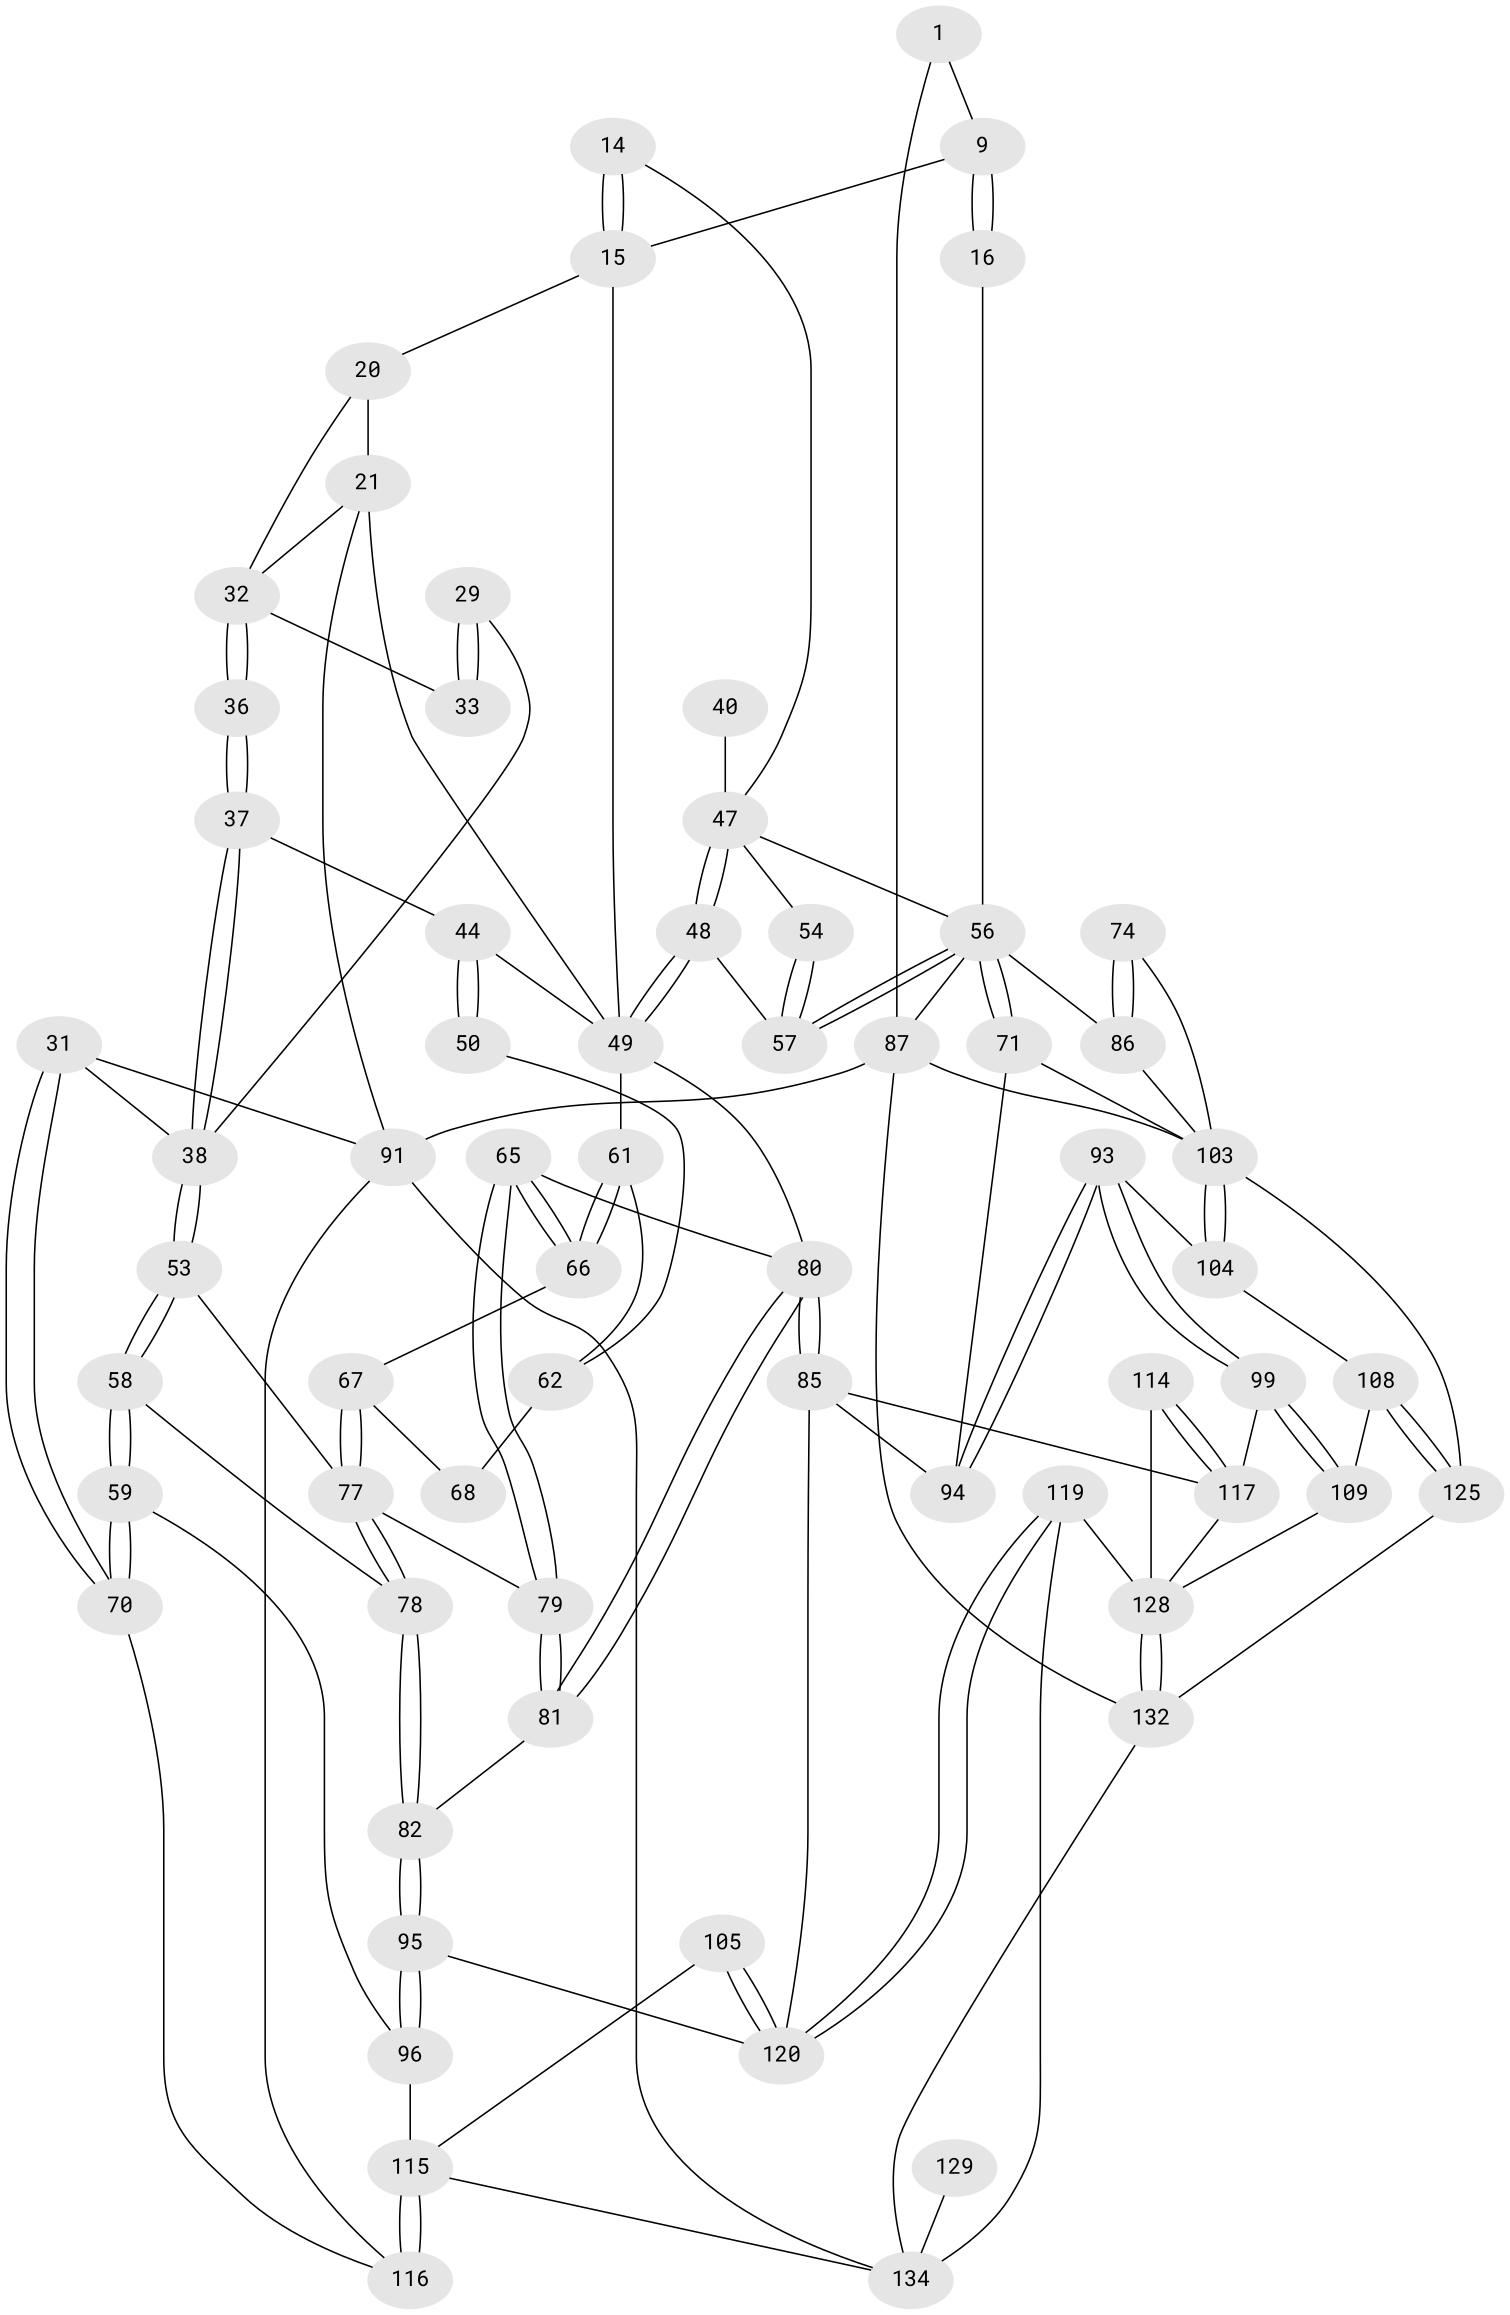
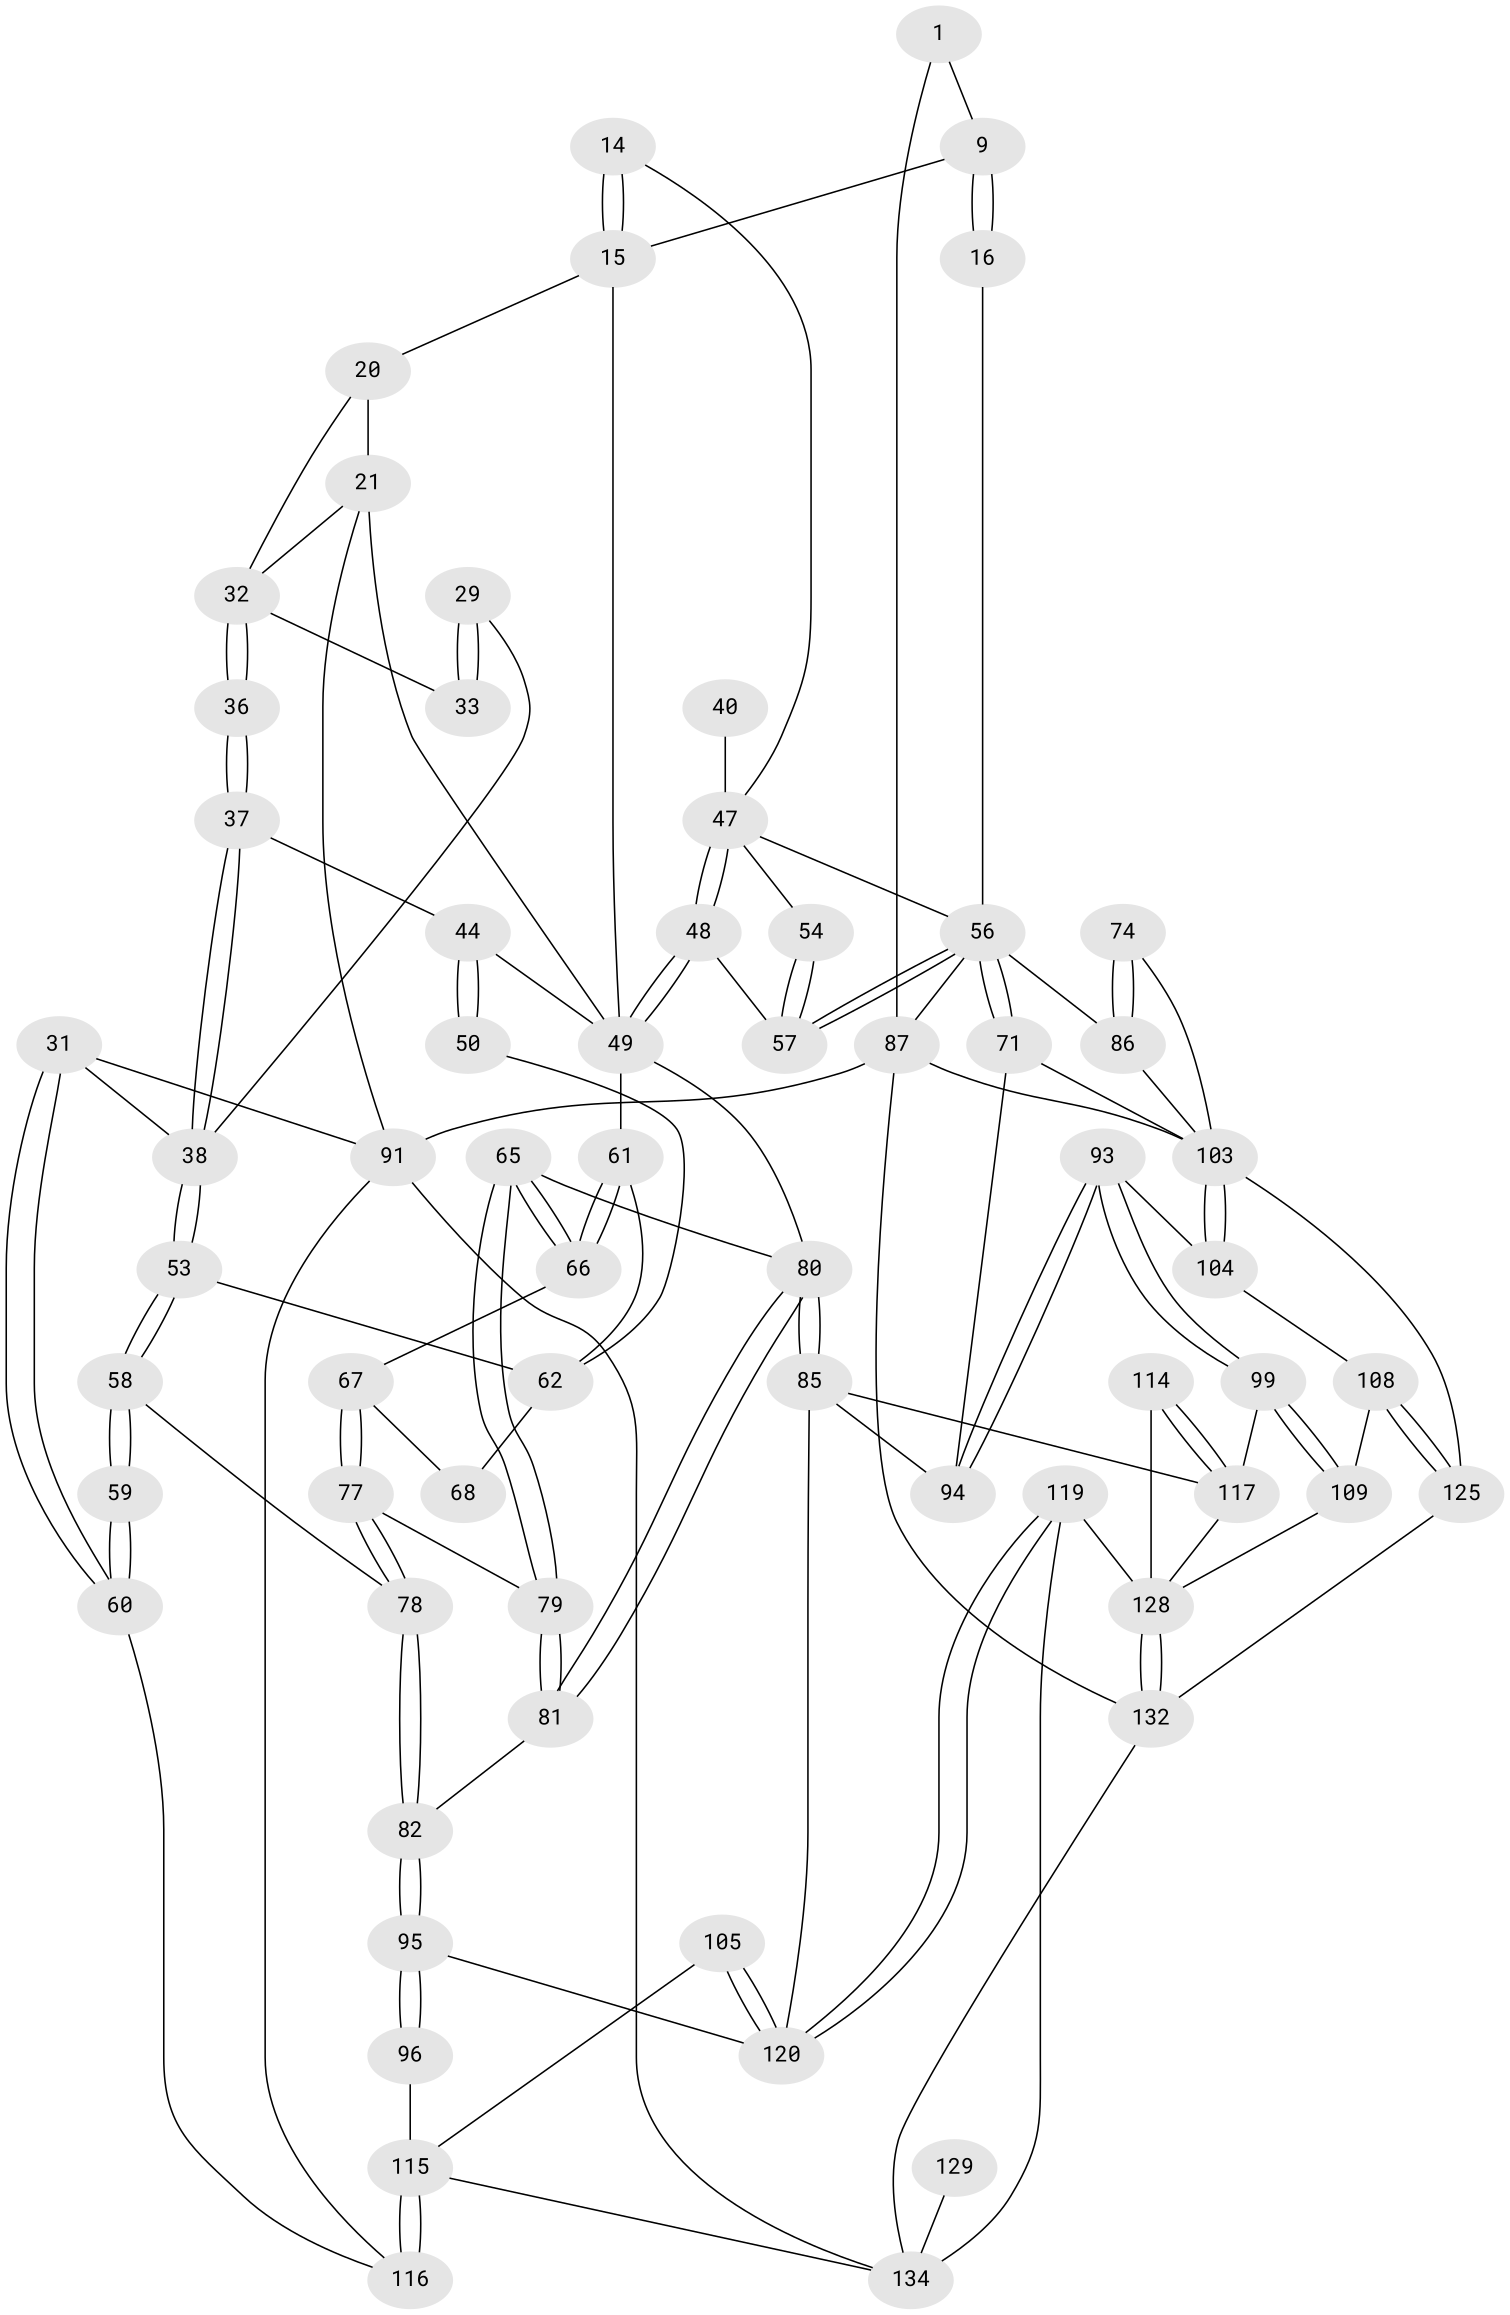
(255, 1369) -> (365, 1326)
(120, 1607) -> (120, 1607)
(324, 1742) -> none
